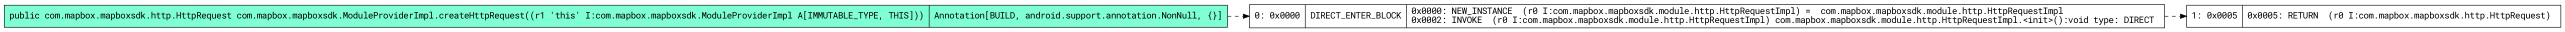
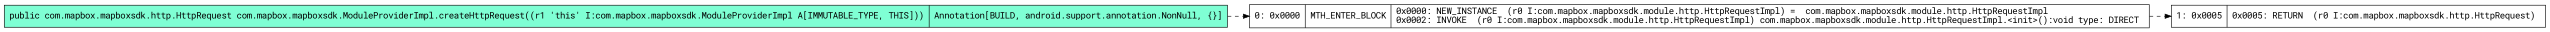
(1356, 16) -> (1348, 16)
